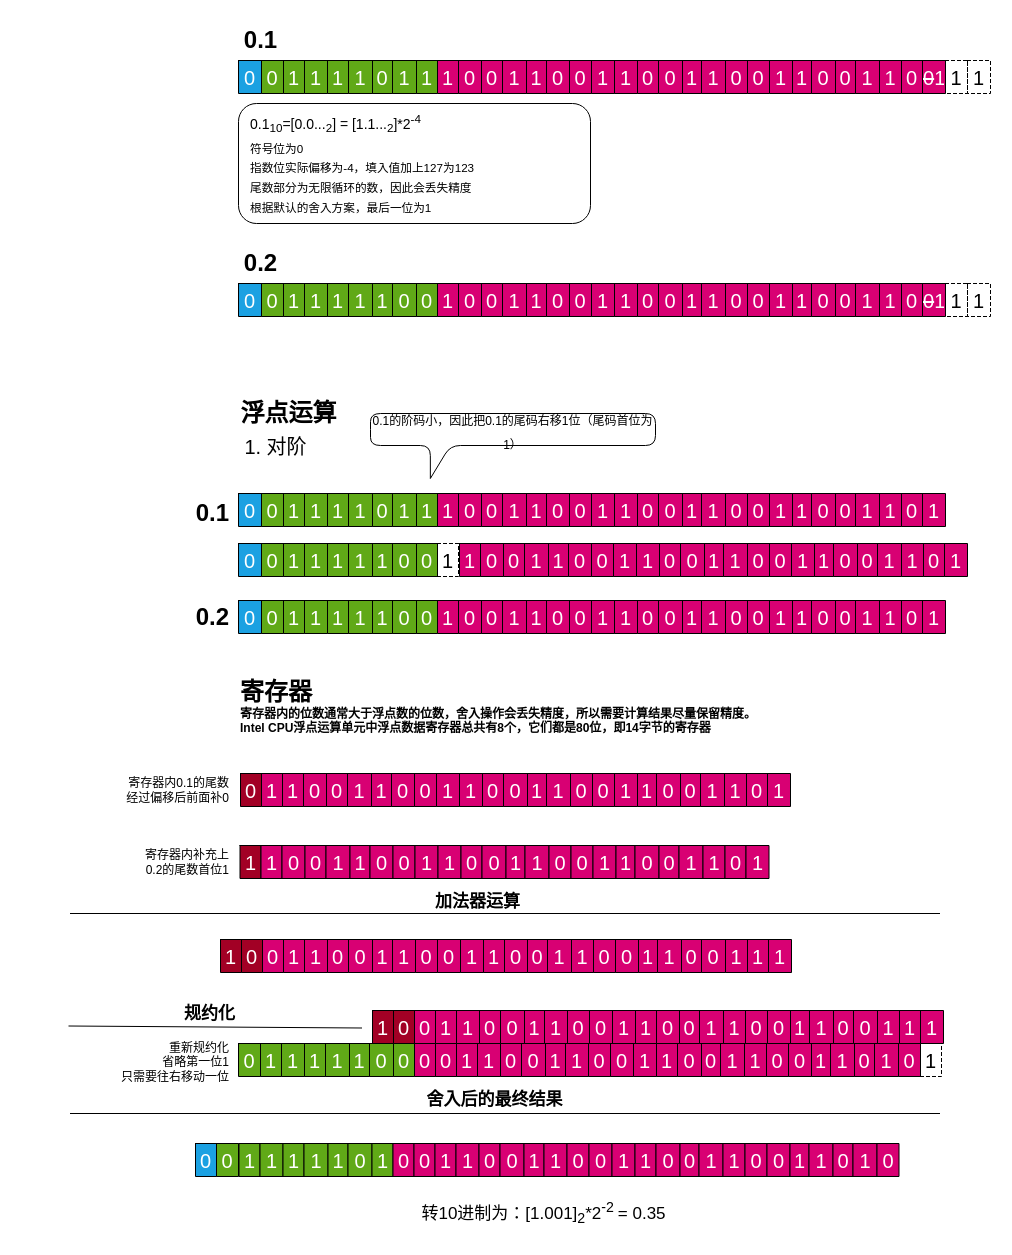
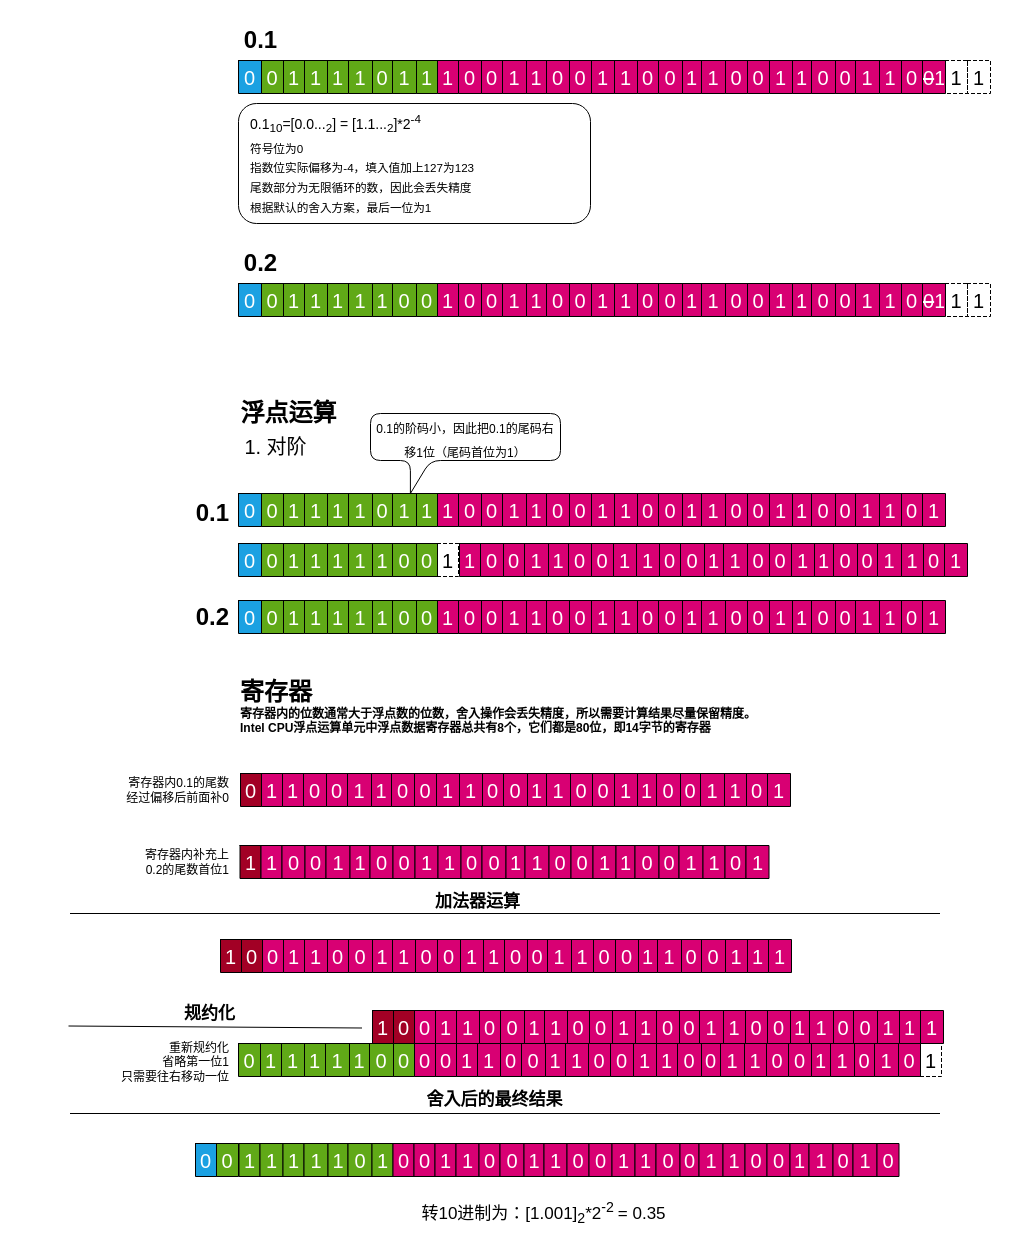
(513, 446) -> (466, 454)
